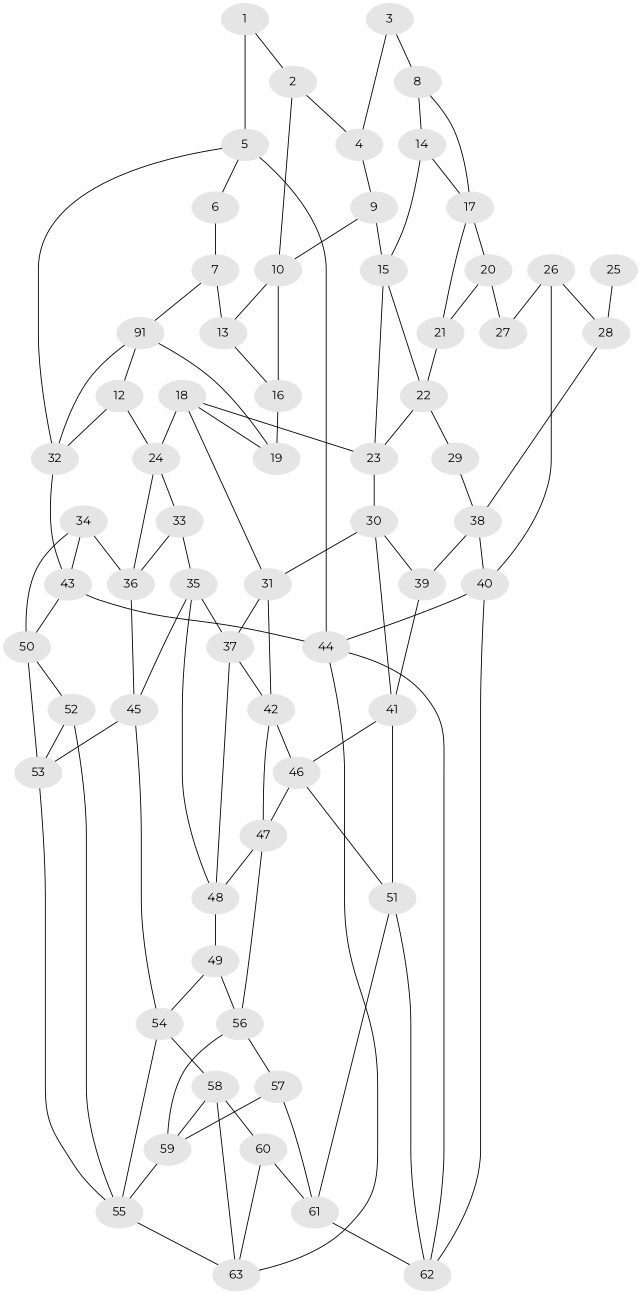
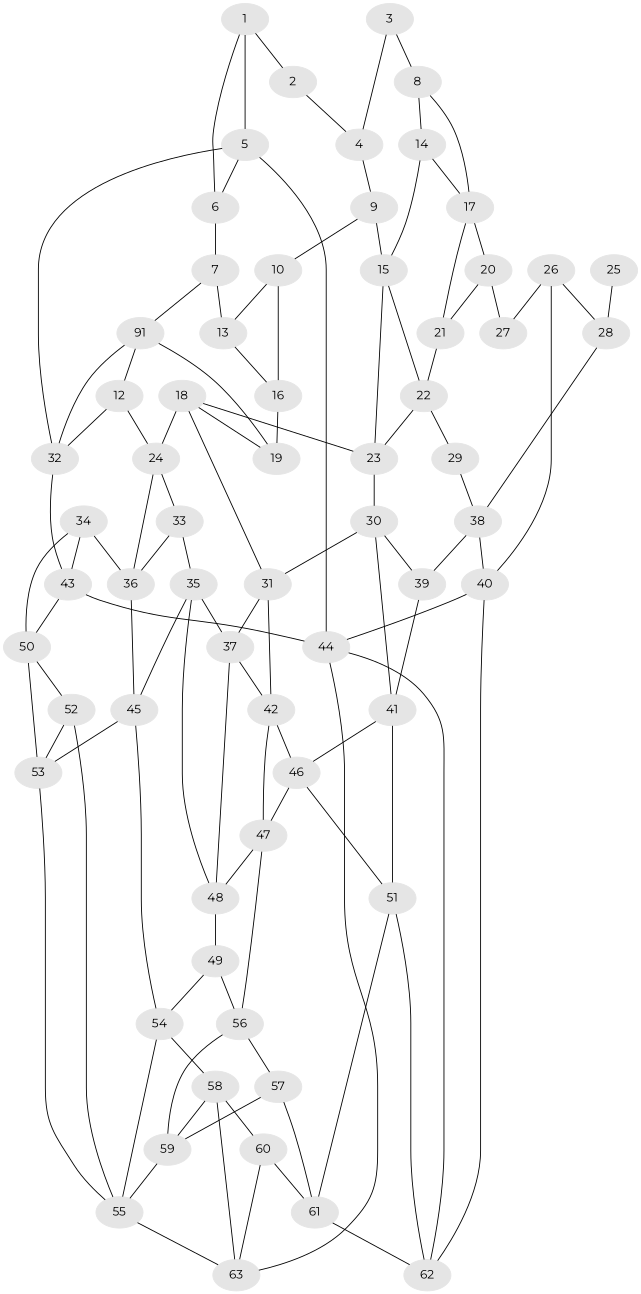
none -> (217, 112)
(286, 172) -> none
